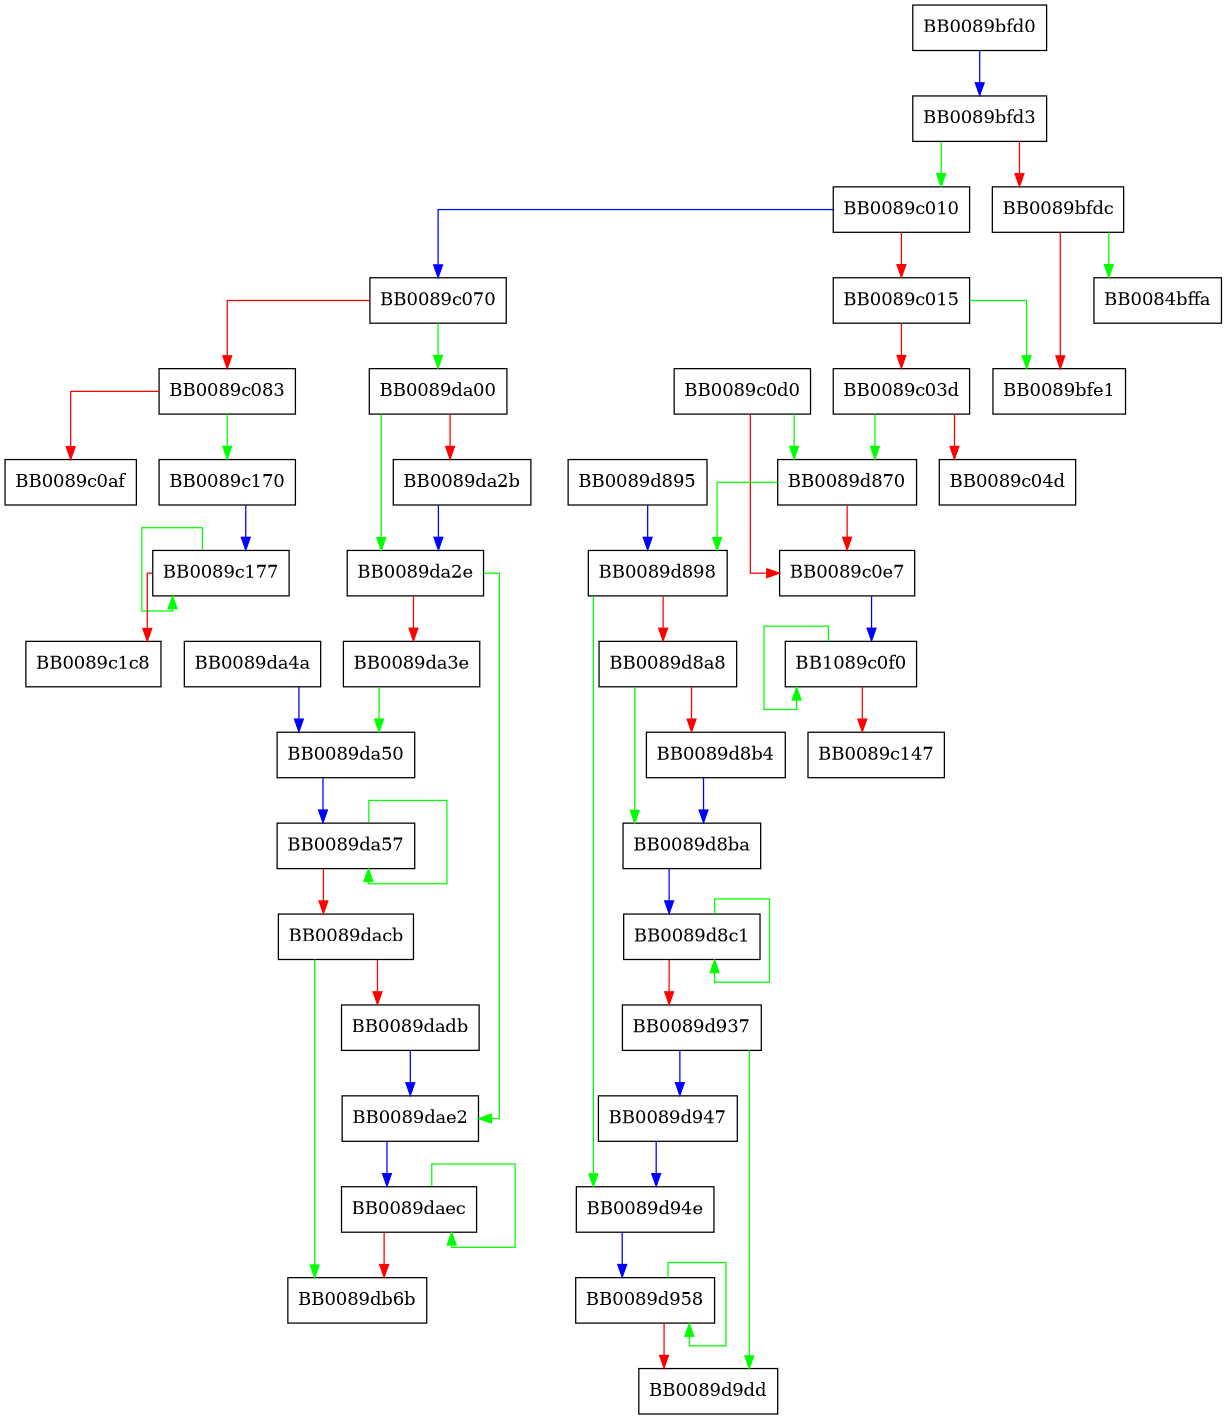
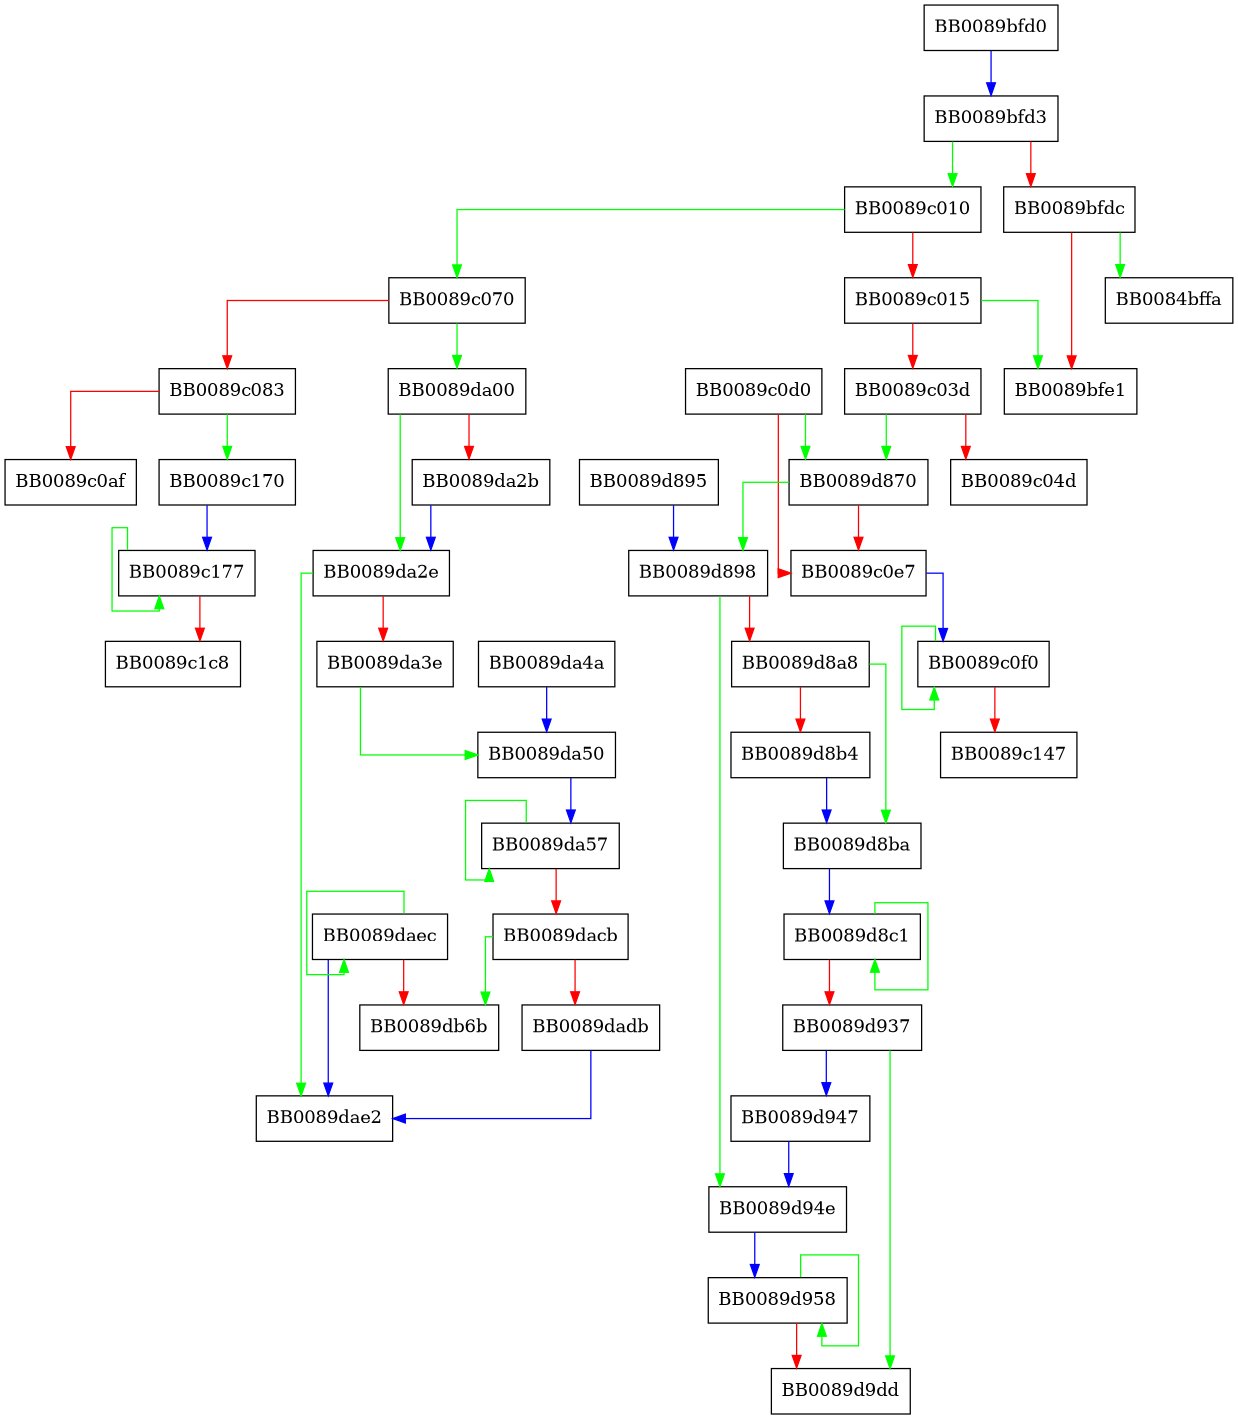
(608, 210) -> (623, 210)
(851, 664) -> (983, 664)
(387, 1158) -> (328, 1021)
